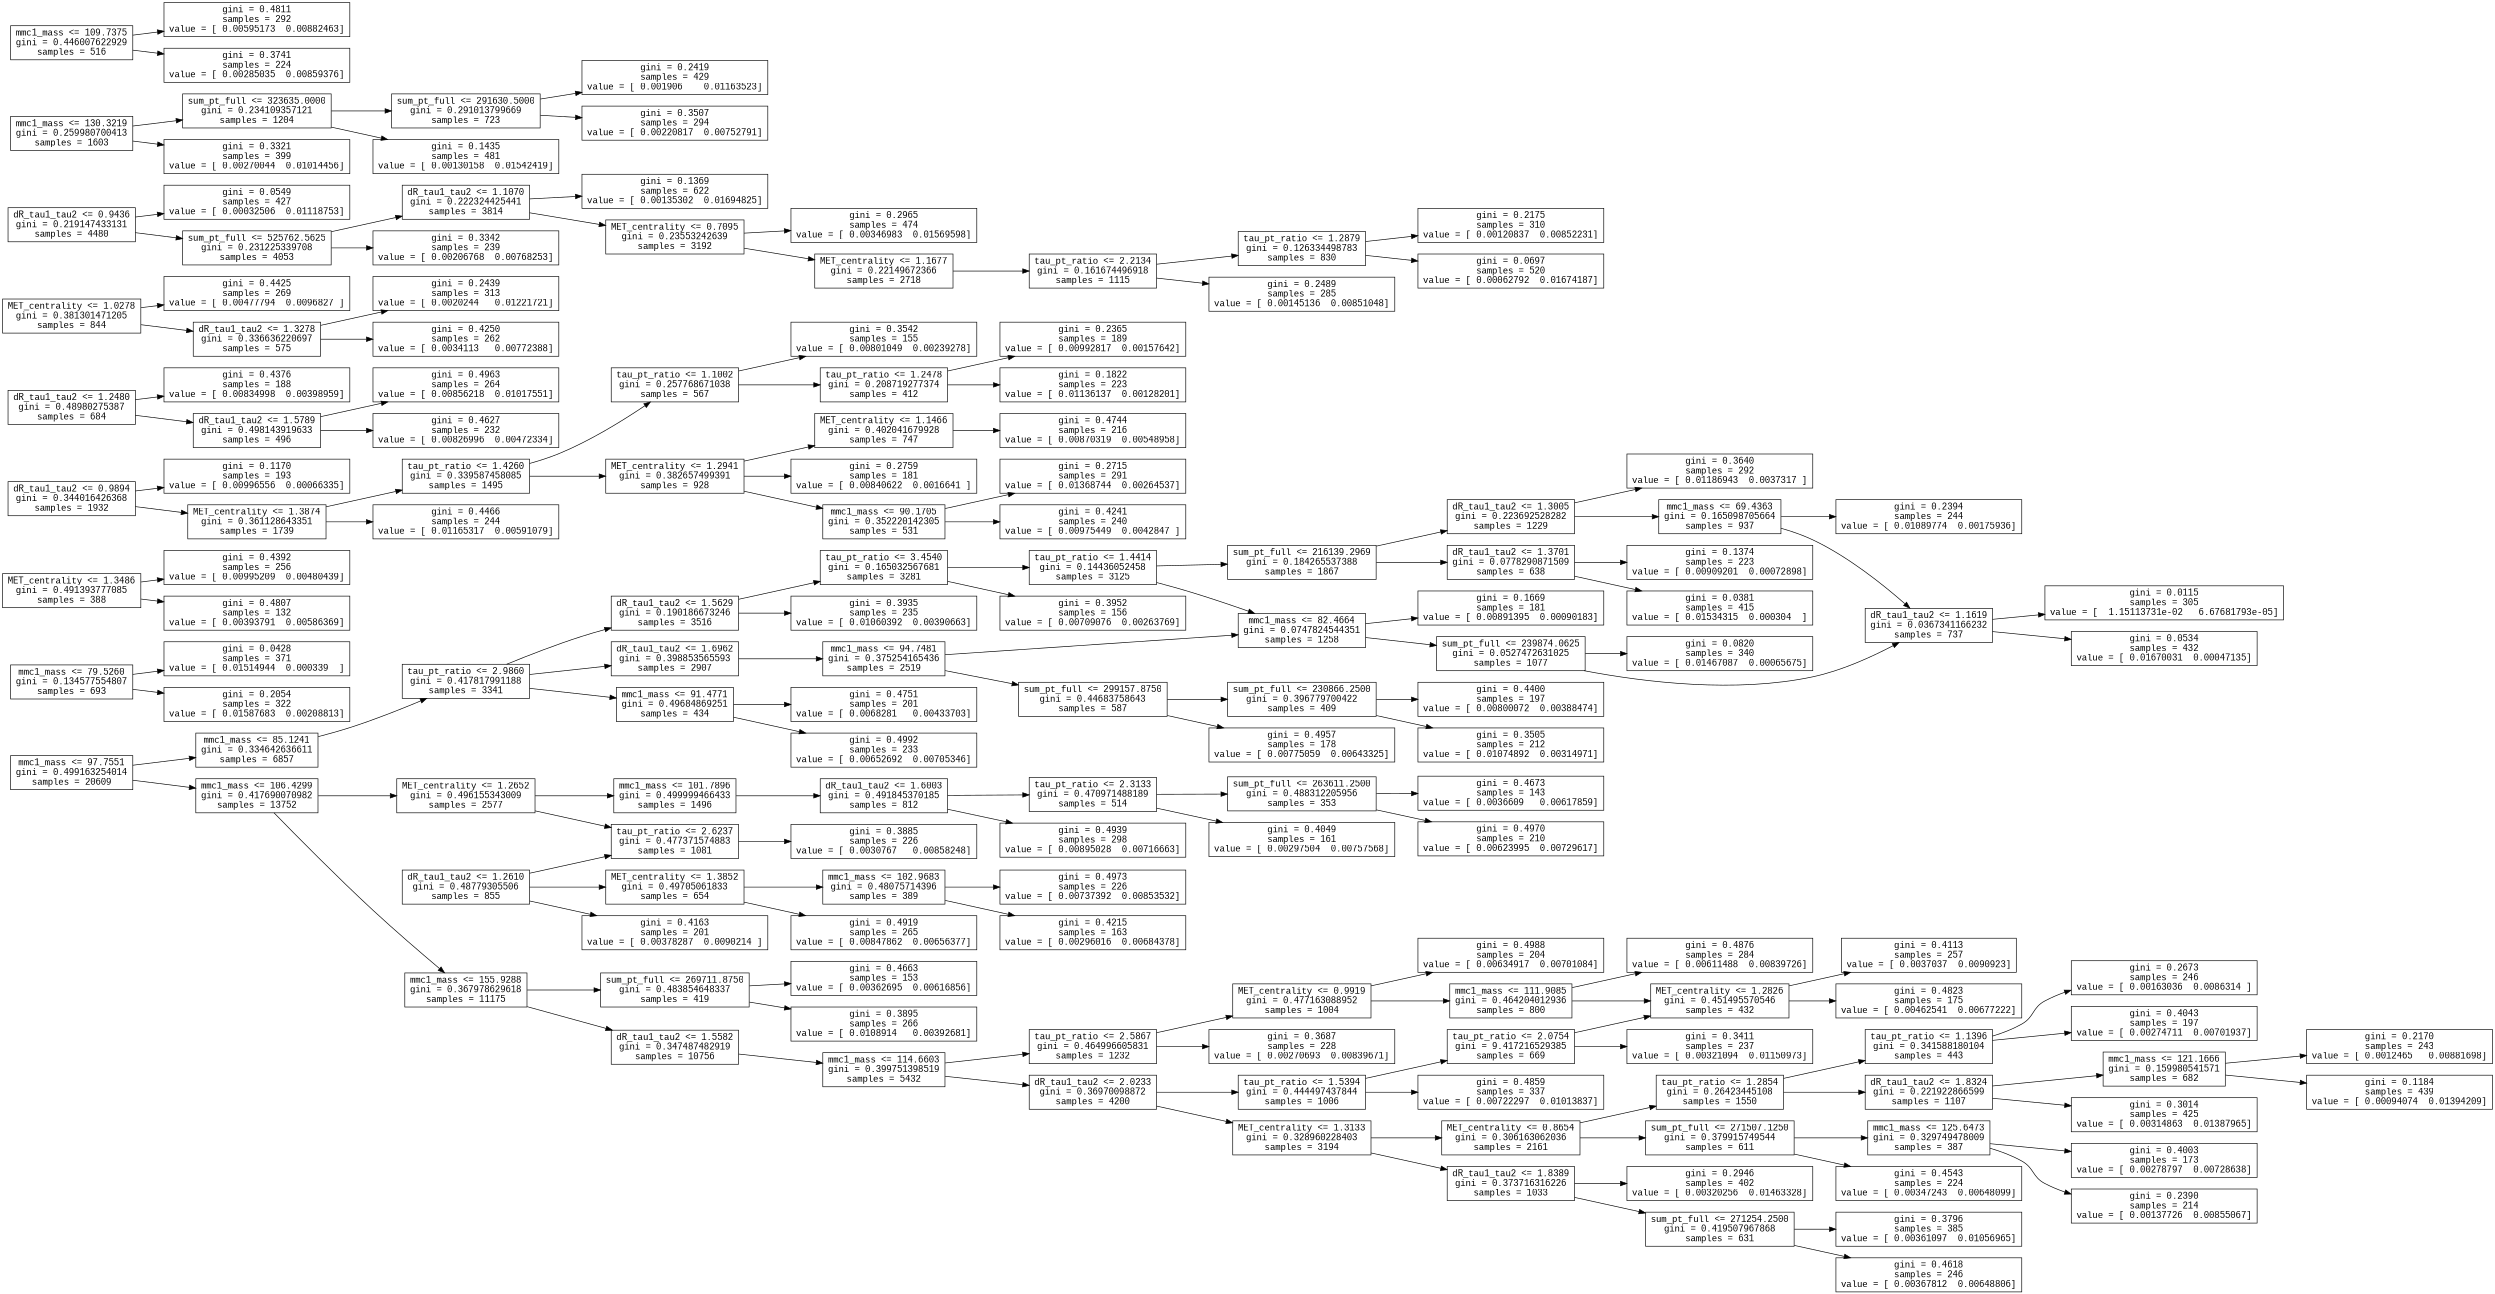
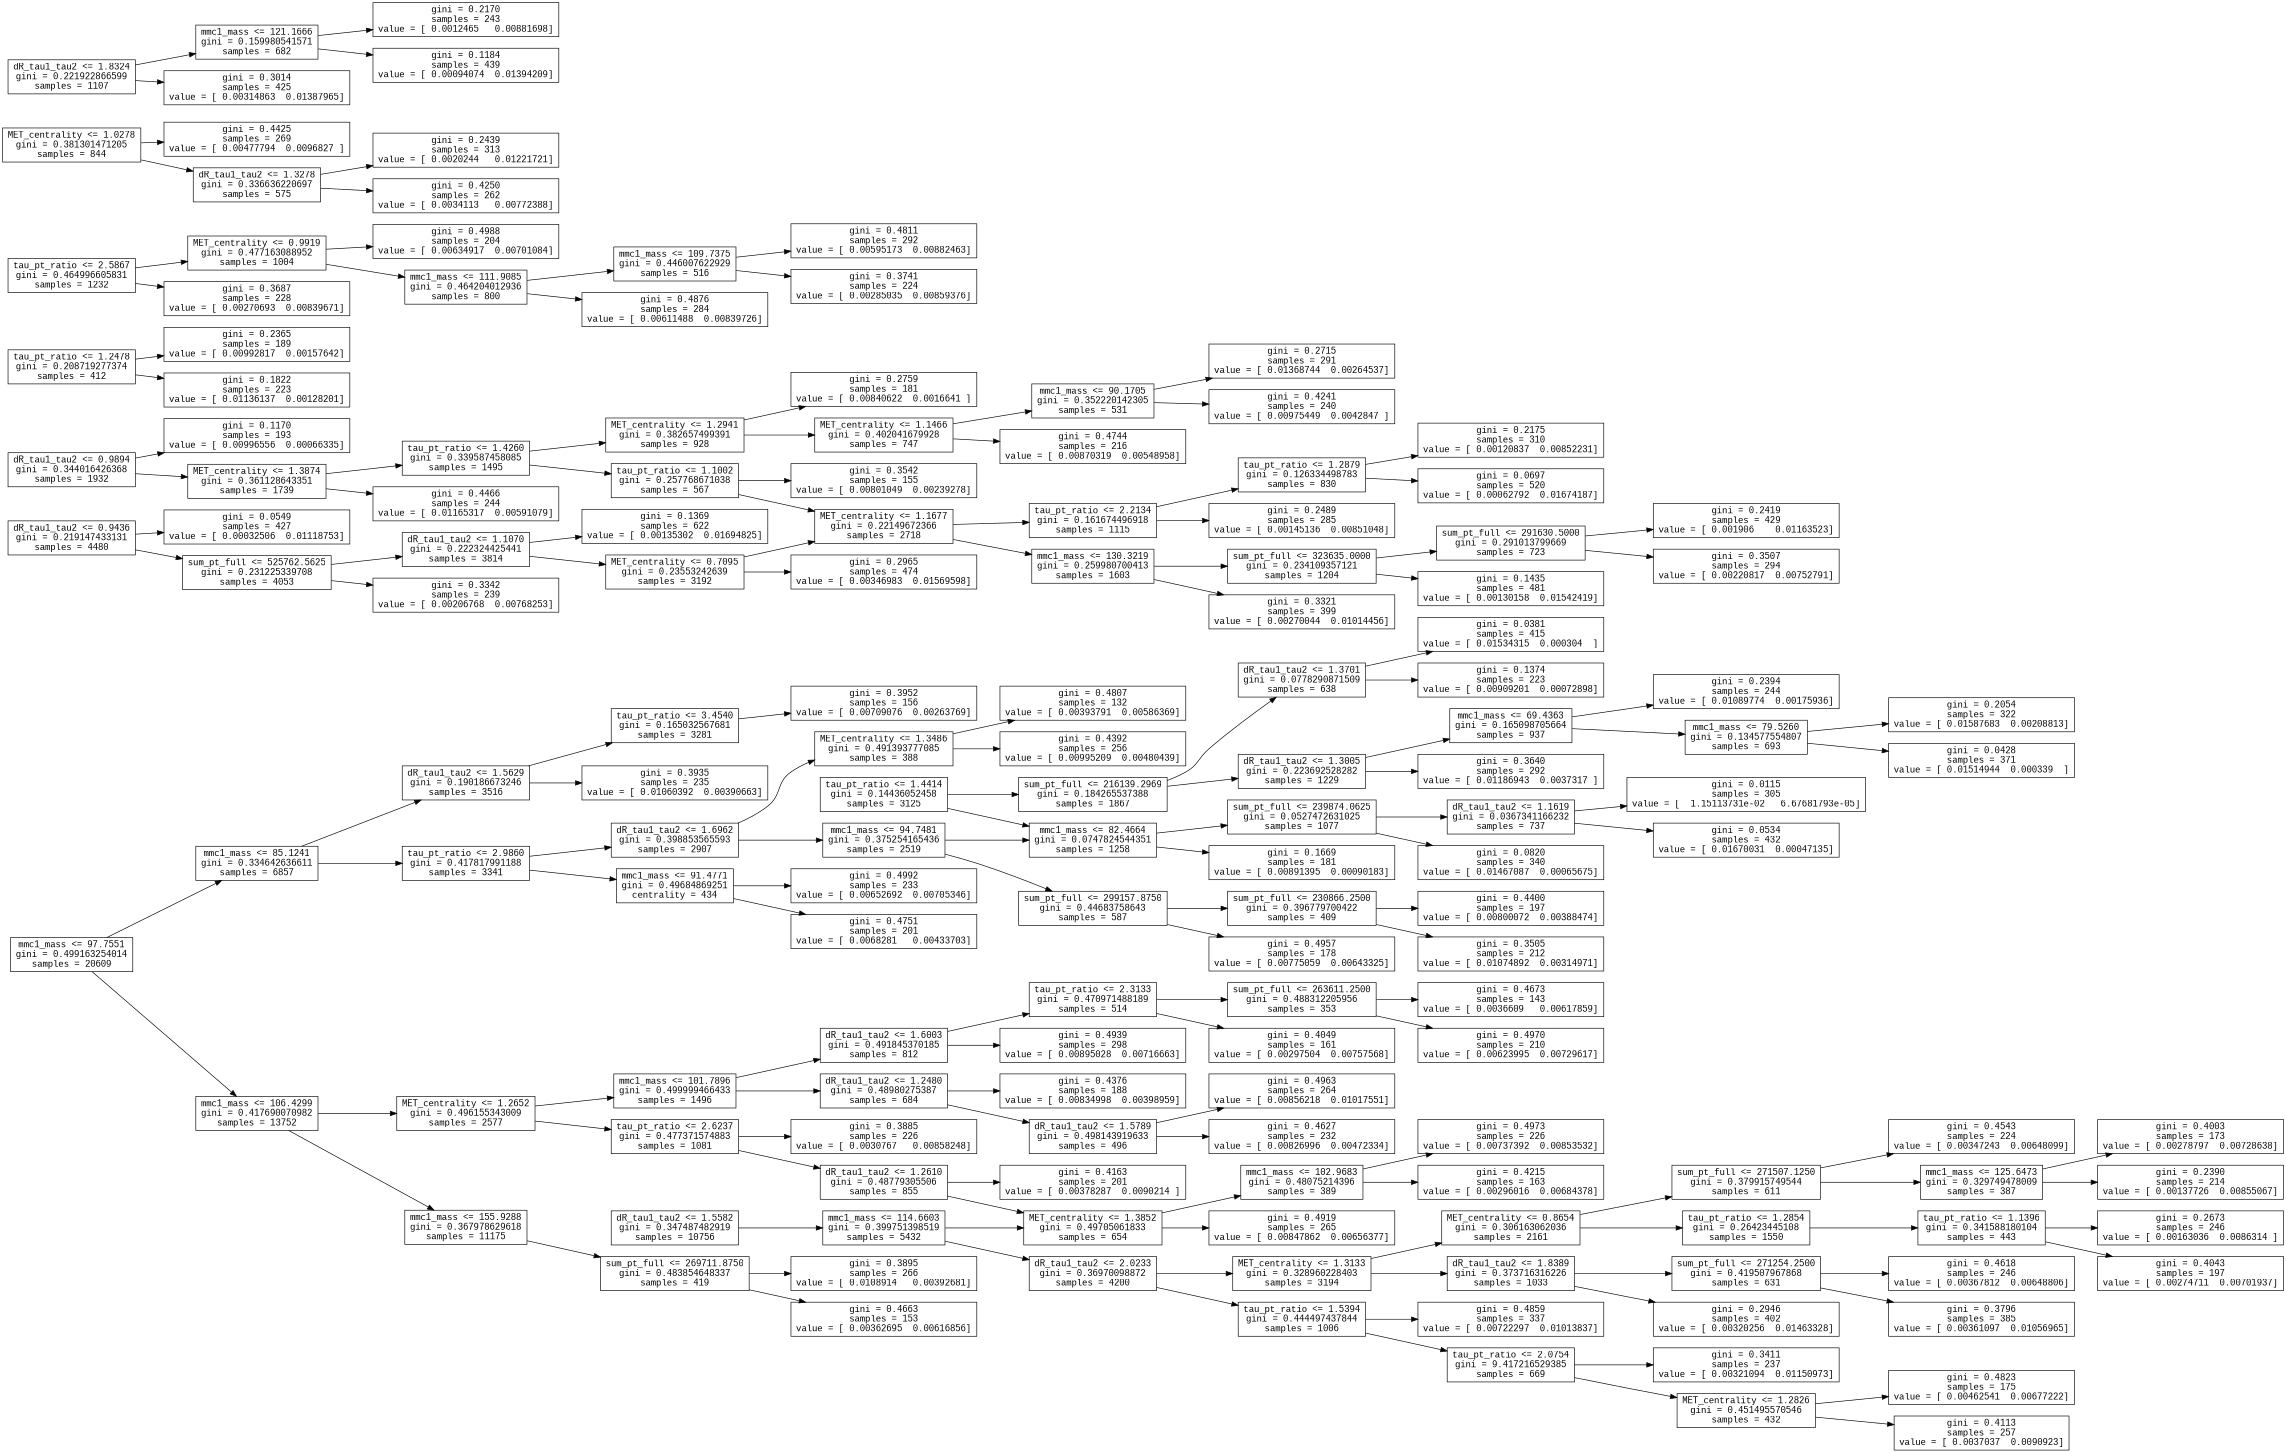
(776, 385) -> (773, 502)
(780, 499) -> (989, 418)
none -> (989, 546)
(1847, 559) -> (1625, 731)
(985, 567) -> none
(555, 645) -> (358, 824)
(675, 704) -> (675, 886)
none -> (776, 795)
(567, 865) -> (776, 1159)
(884, 887) -> (1302, 1182)
(1608, 1001) -> (567, 276)
(567, 1018) -> none
(984, 1059) -> (981, 1228)
none -> (775, 1091)
(1821, 1092) -> none
